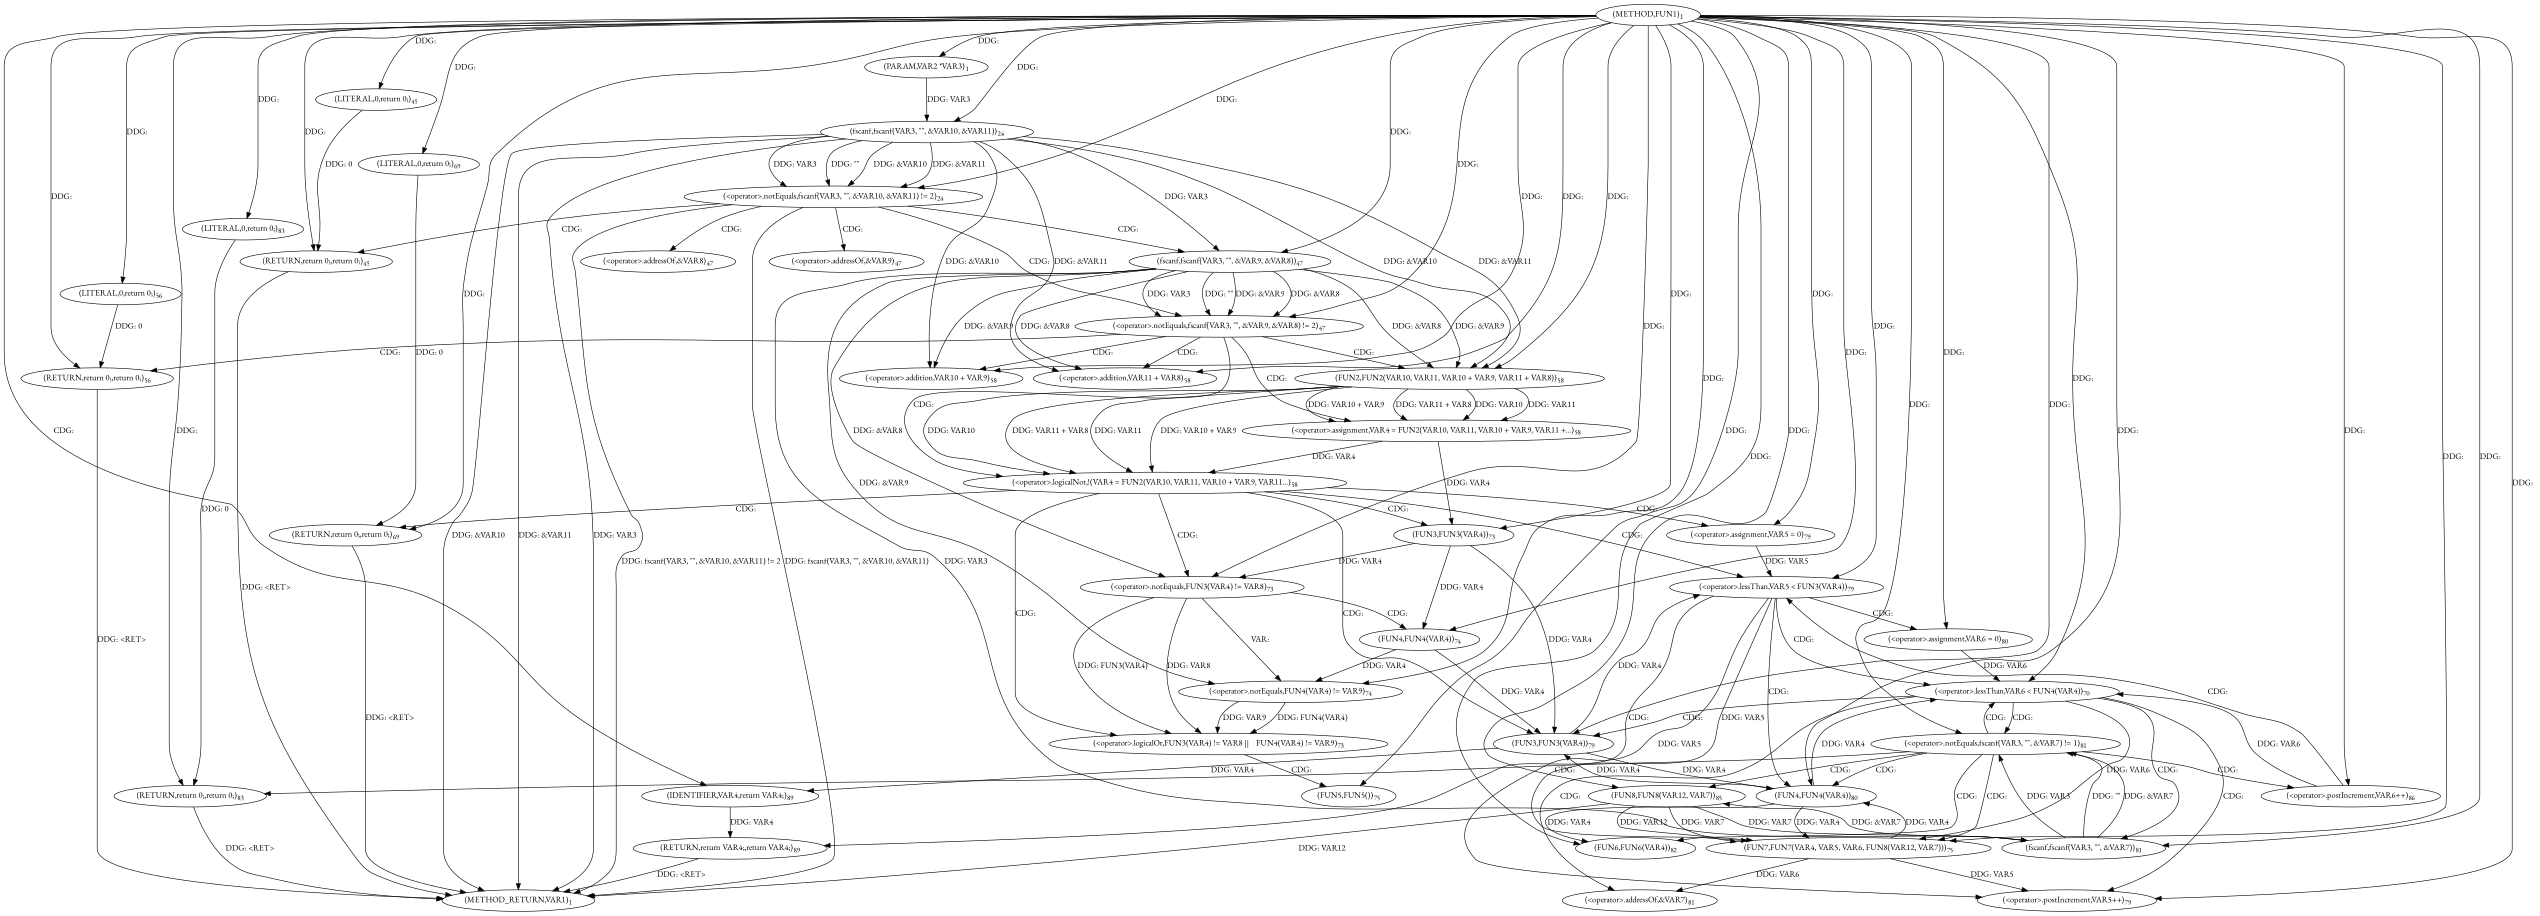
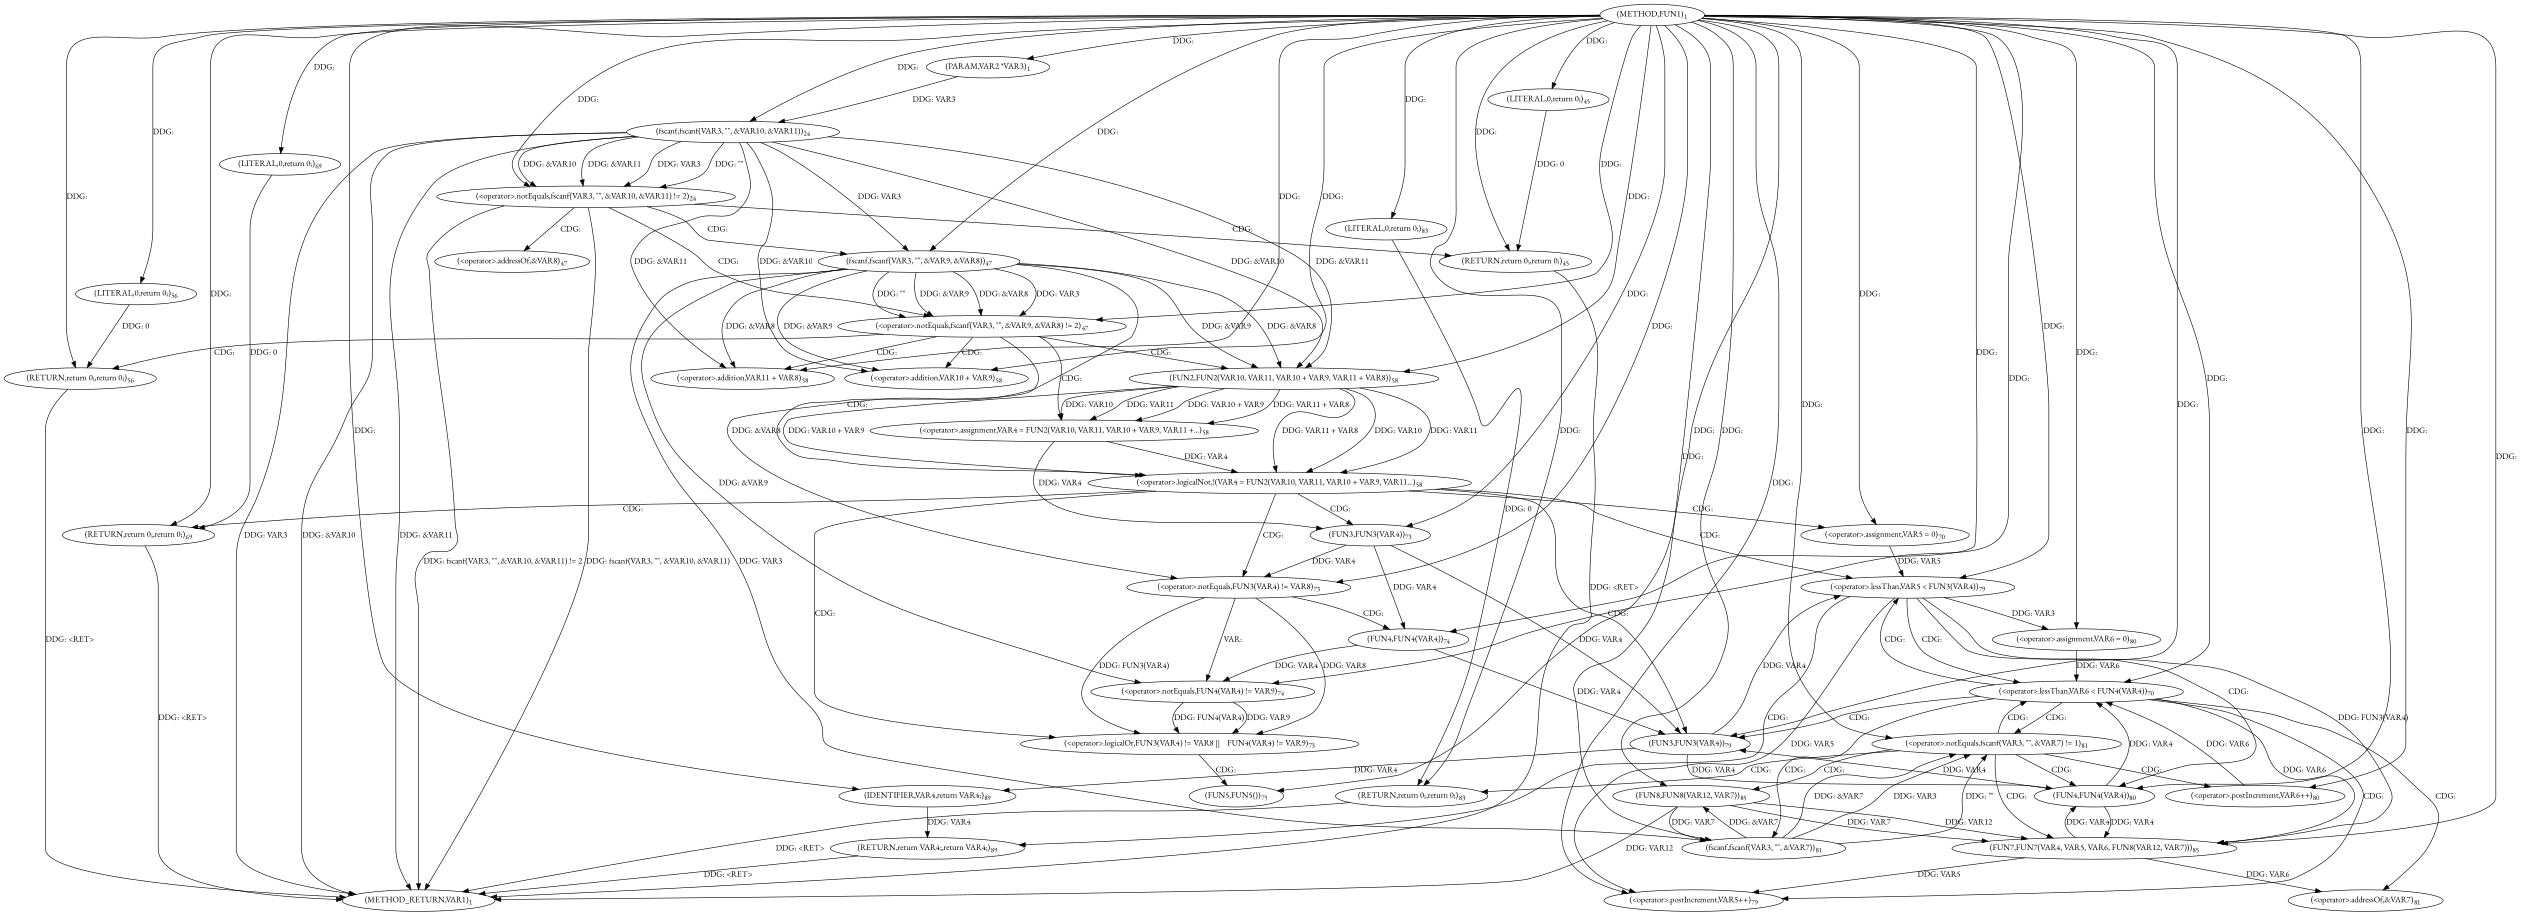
(847, 262) -> none
(65, 431) -> (366, 431)
(1808, 534) -> (1942, 534)
(1884, 614) -> (2034, 614)
(2074, 675) -> (1912, 668)
(1743, 718) -> (2373, 718)
(2412, 795) -> (2316, 795)
(1636, 848) -> none
(1950, 848) -> (2196, 848)
